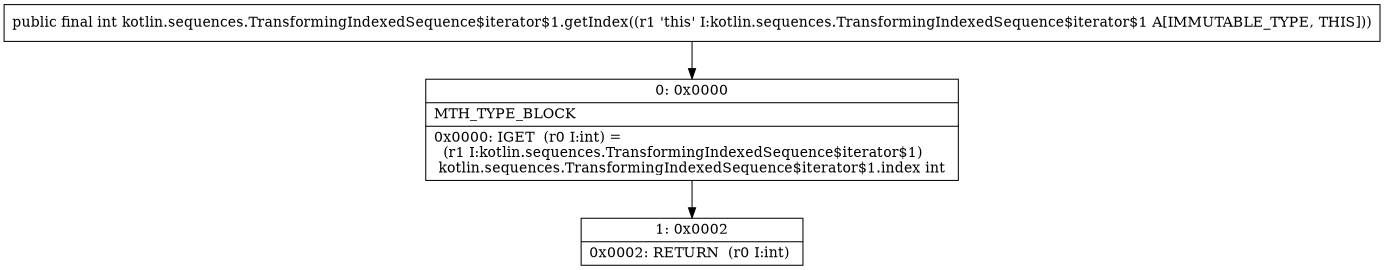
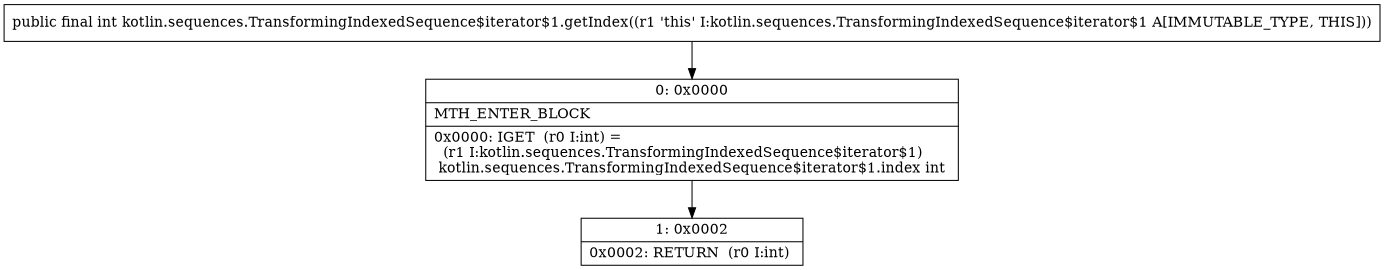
(505, 114) -> (513, 114)
